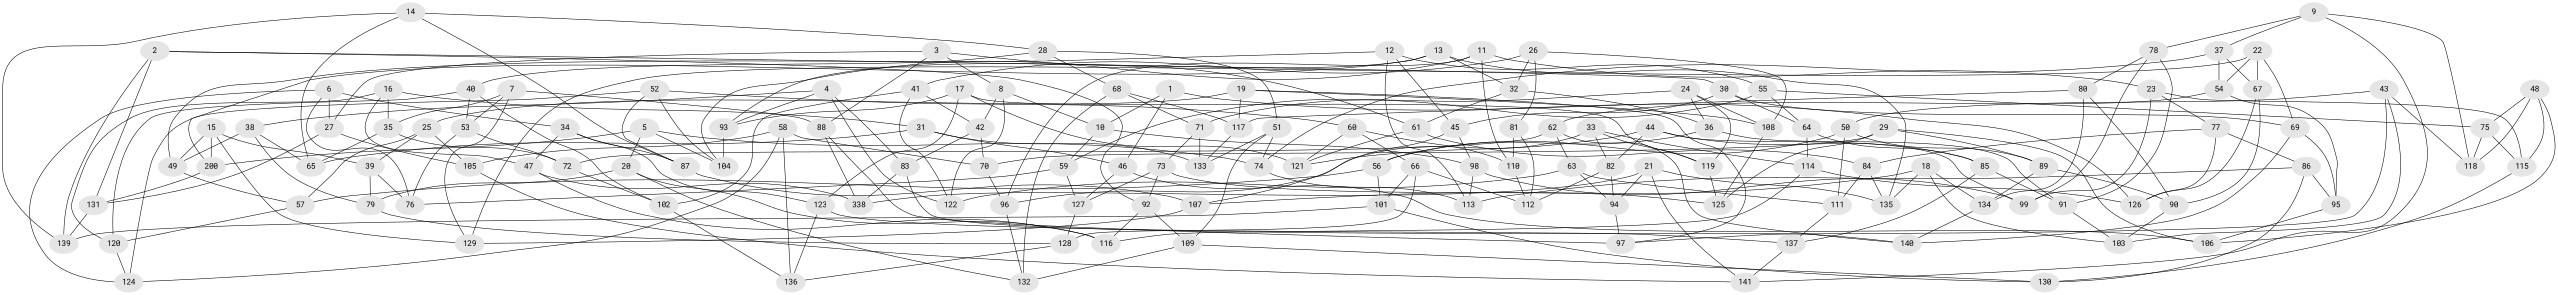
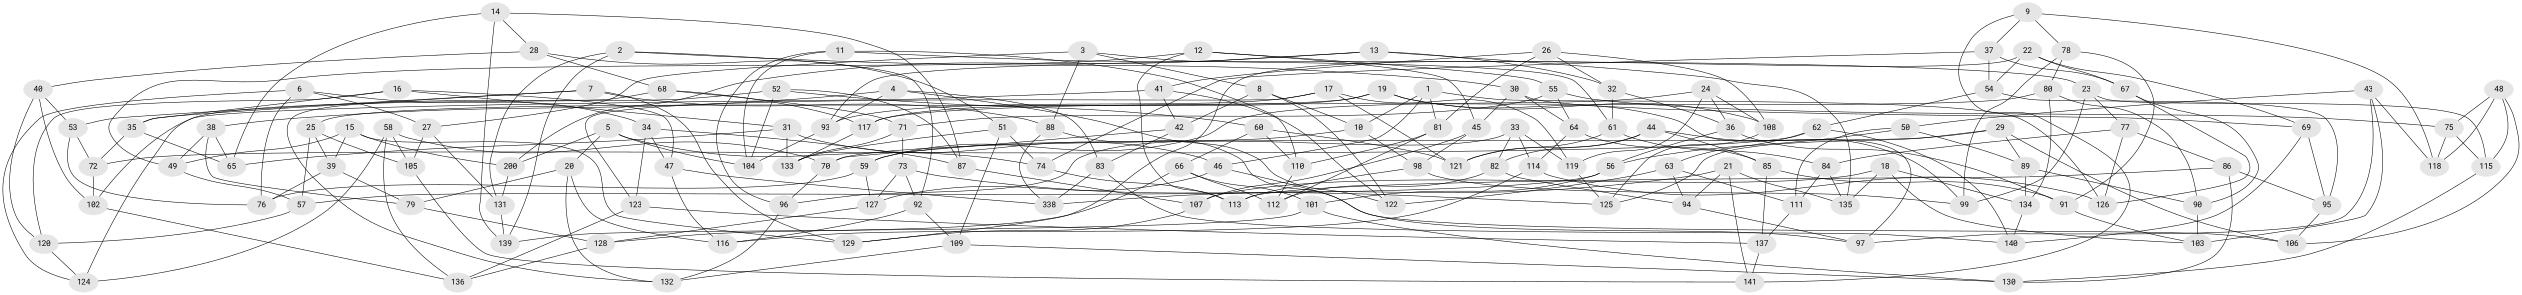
none -> (1433, 108)
